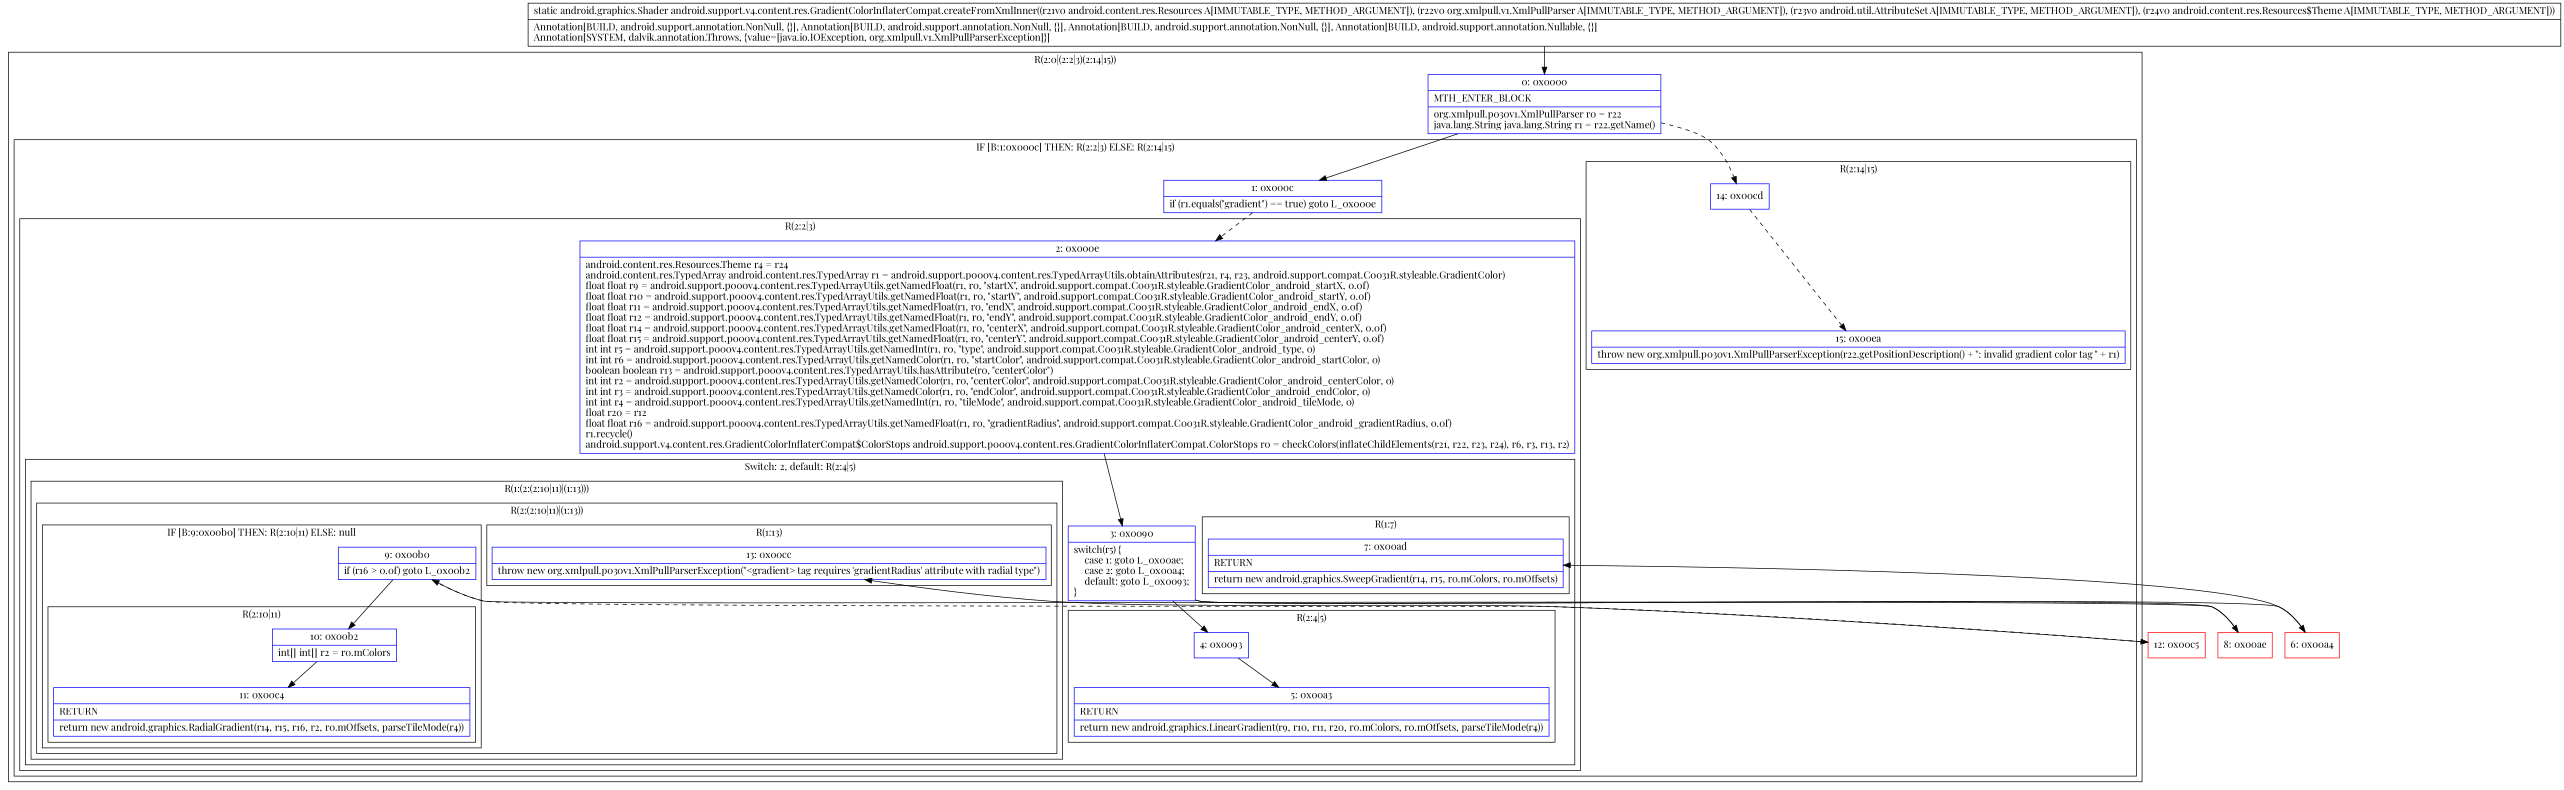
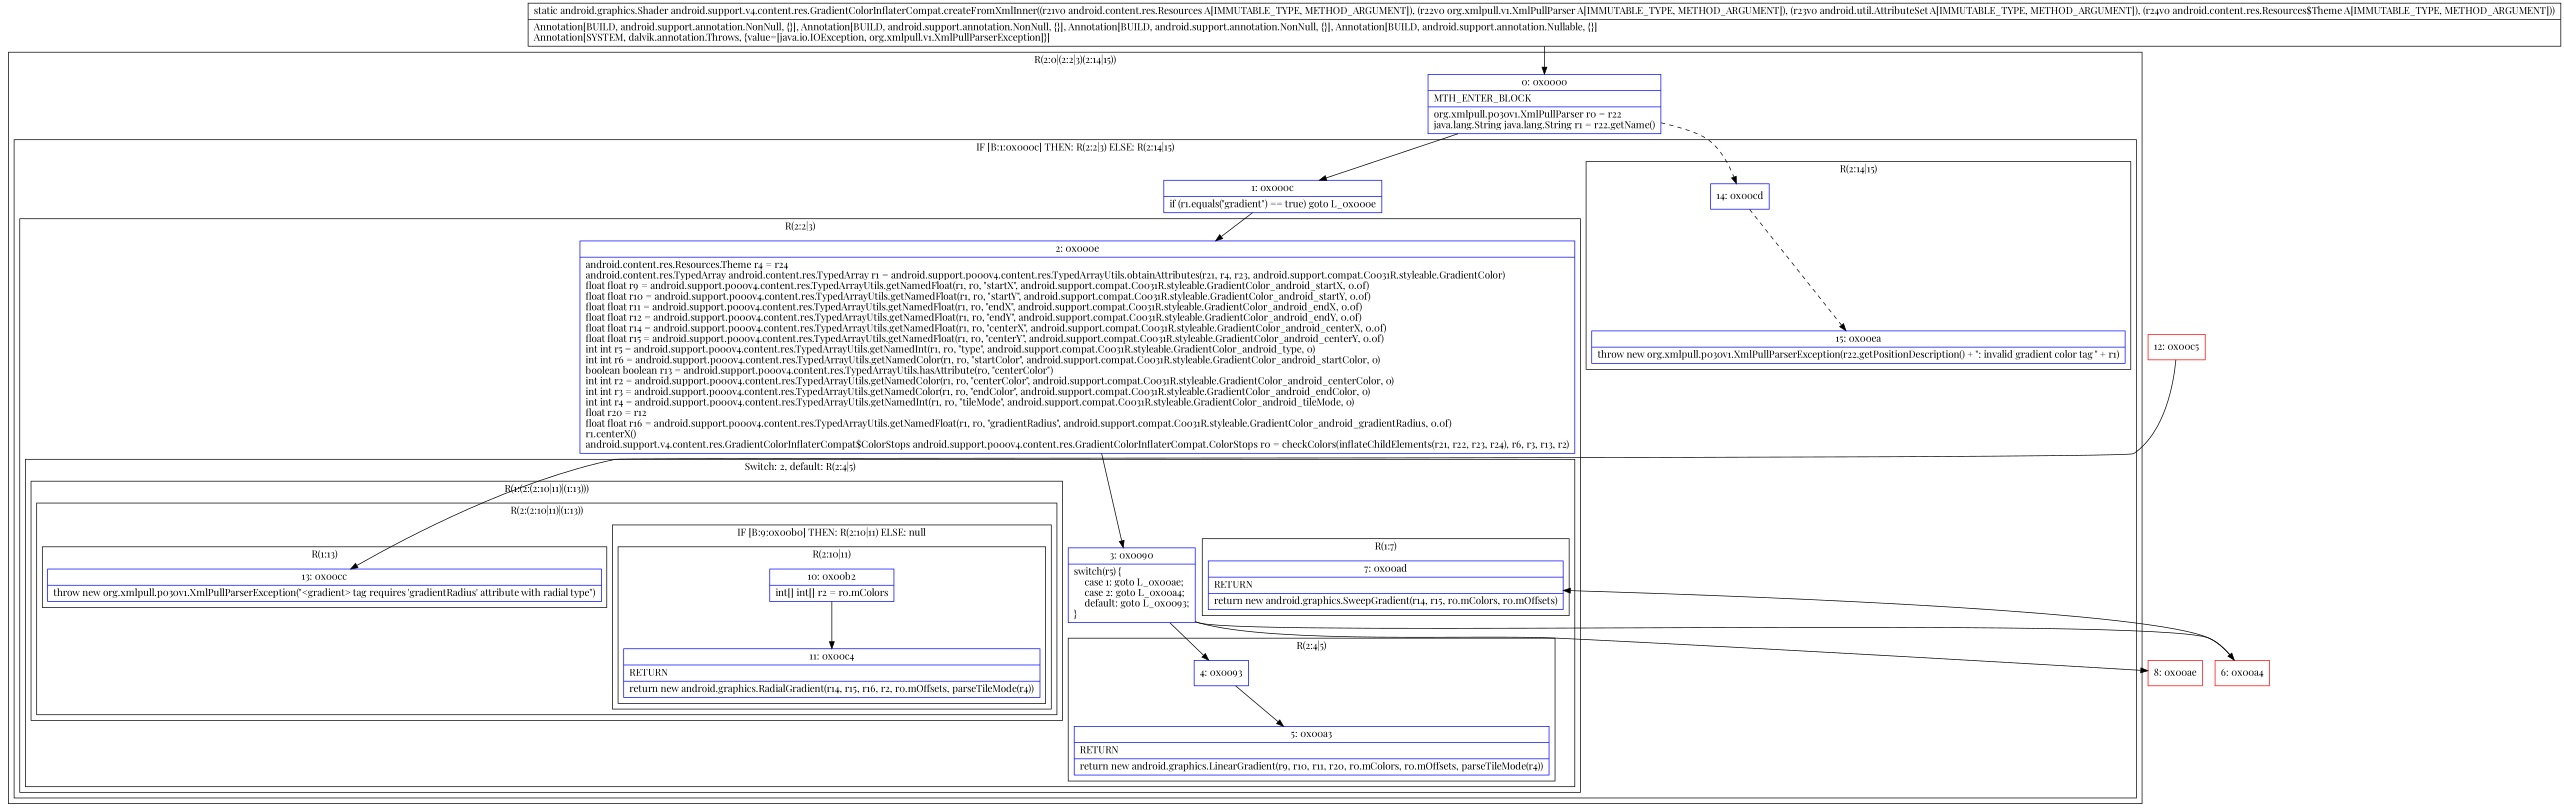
(1237, 225) -> (1237, 225)
(609, 434) -> (611, 434)
(407, 563) -> none
